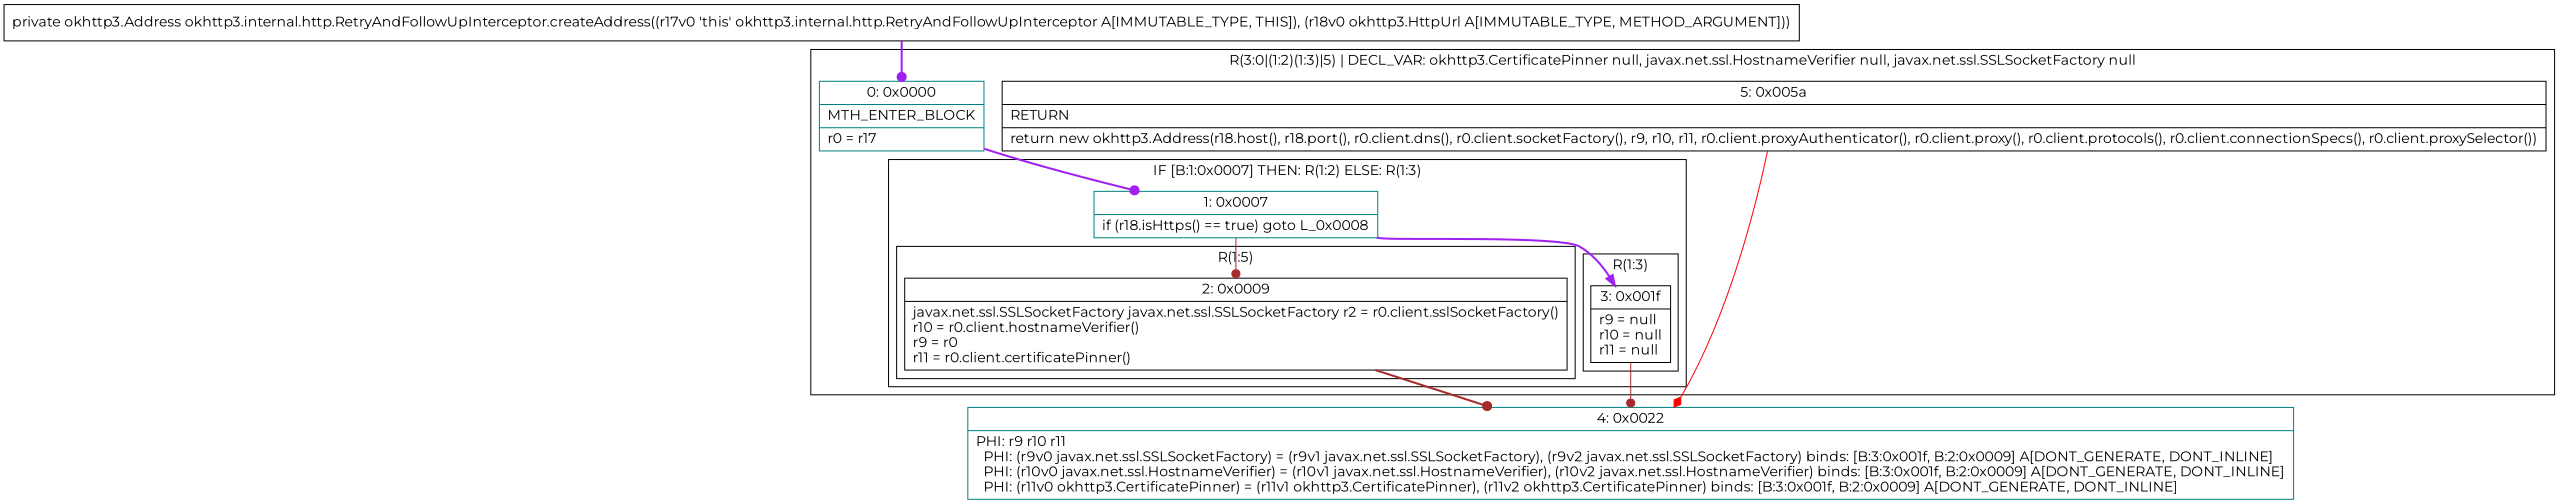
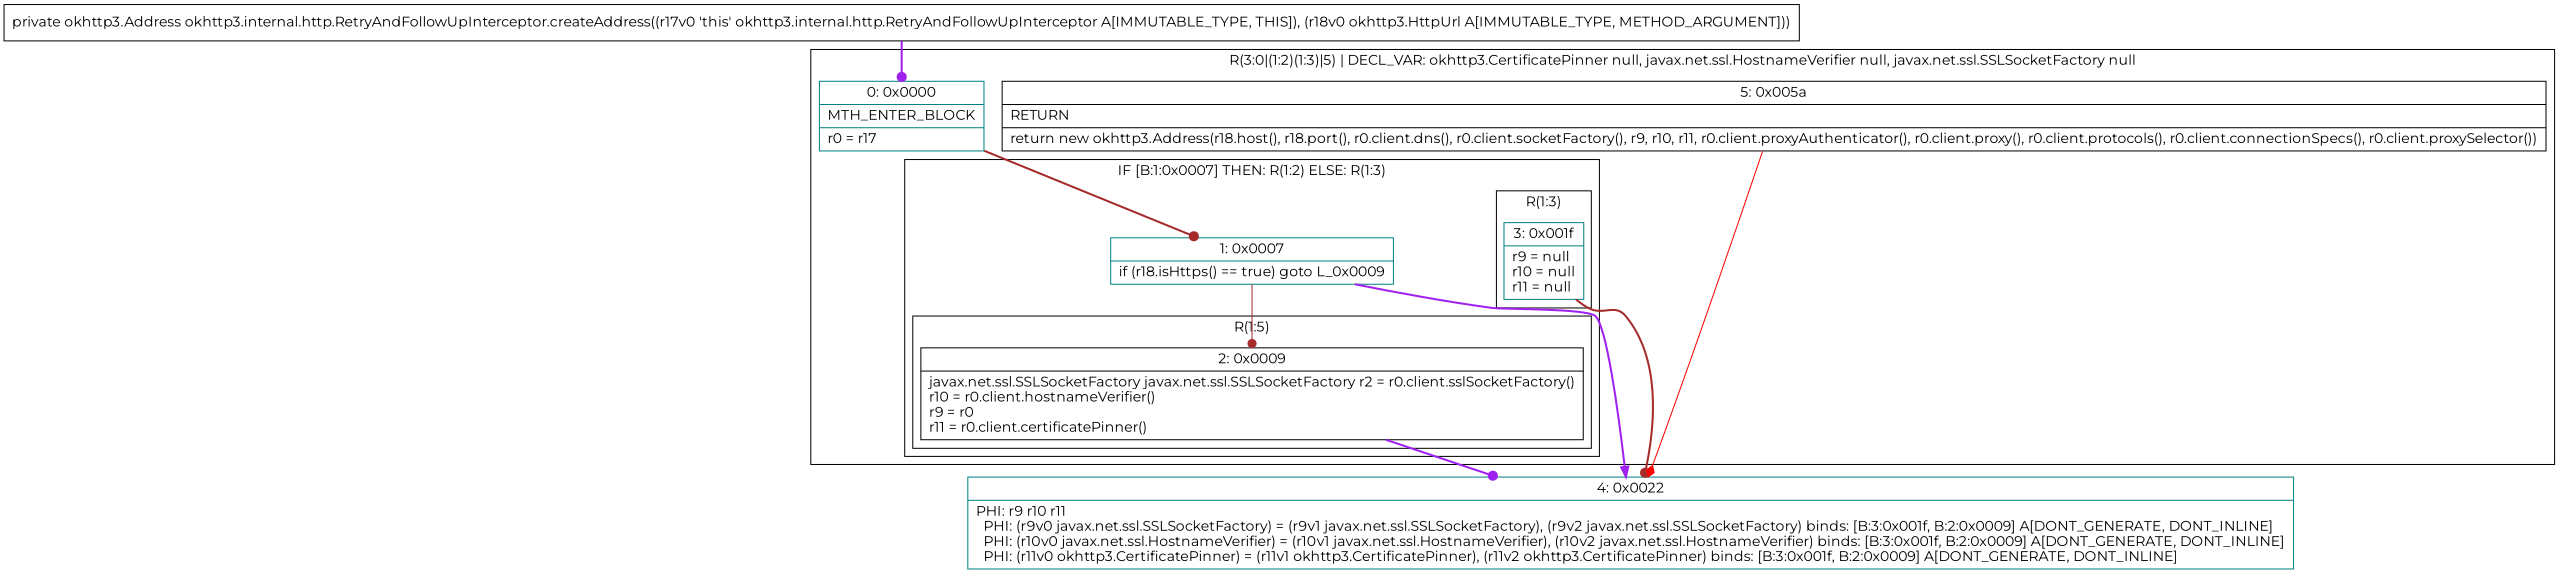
(1057, 170) -> (1087, 193)
(1236, 226) -> (1252, 272)
(1500, 239) -> (1482, 307)
(1631, 324) -> (1544, 261)
(1631, 380) -> (1648, 363)
(1429, 387) -> (1437, 457)
